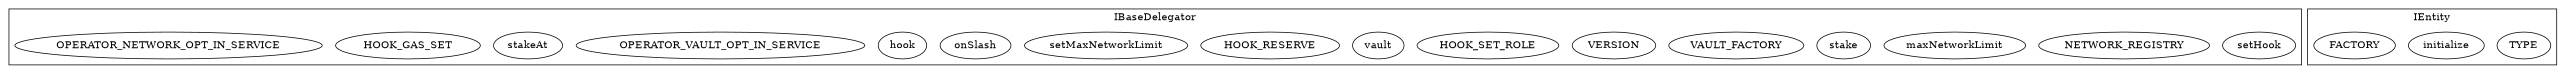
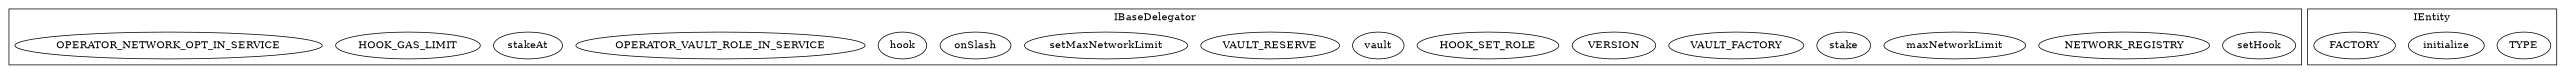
(408, 45) -> (408, 45)
(720, 45) -> (720, 45)
(1270, 45) -> (1270, 45)
